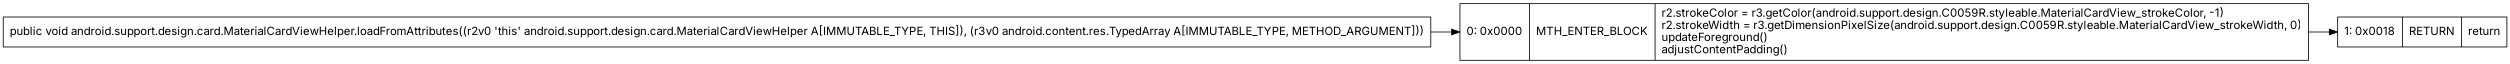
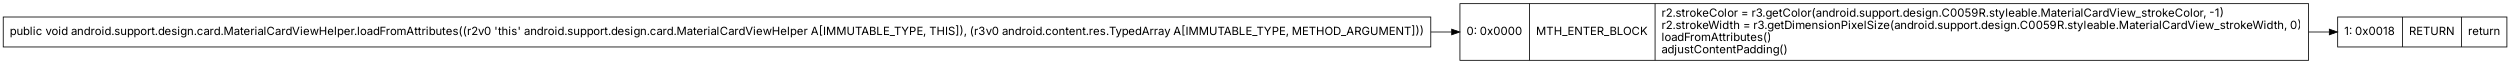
(1715, 38) -> (1717, 38)
